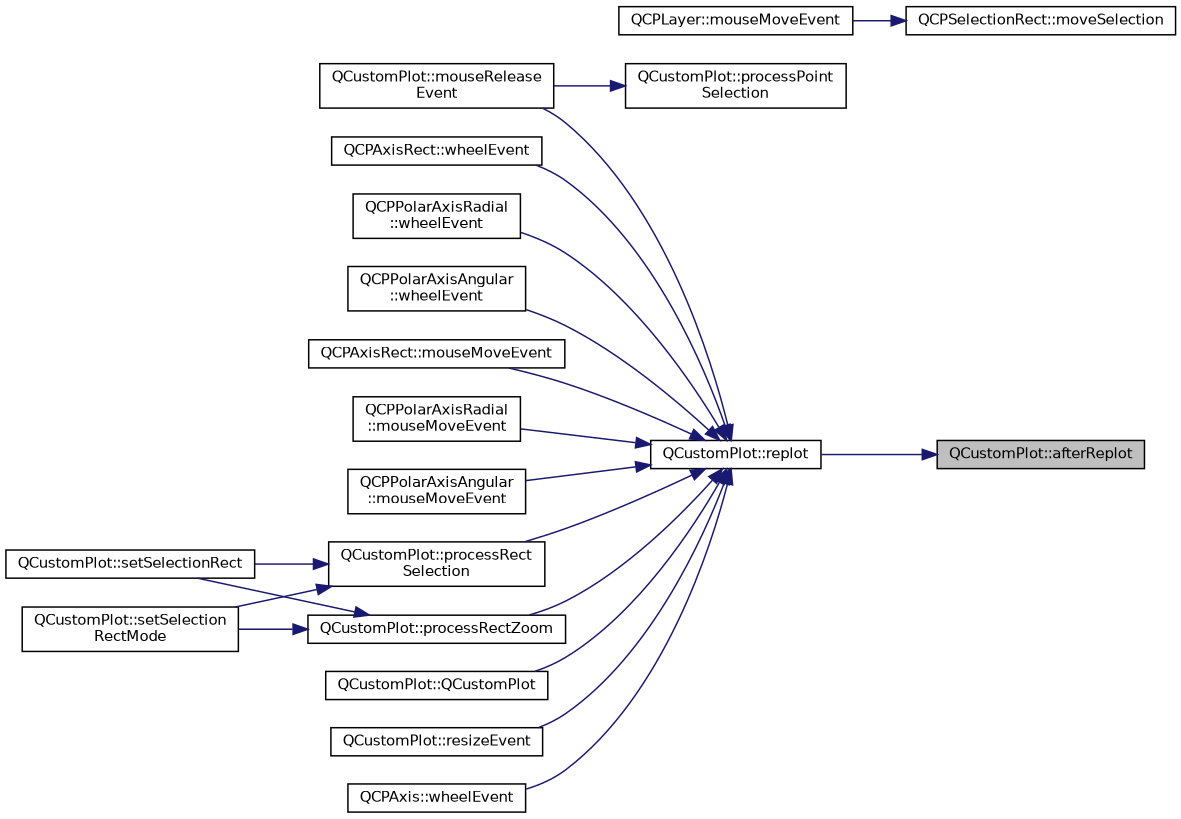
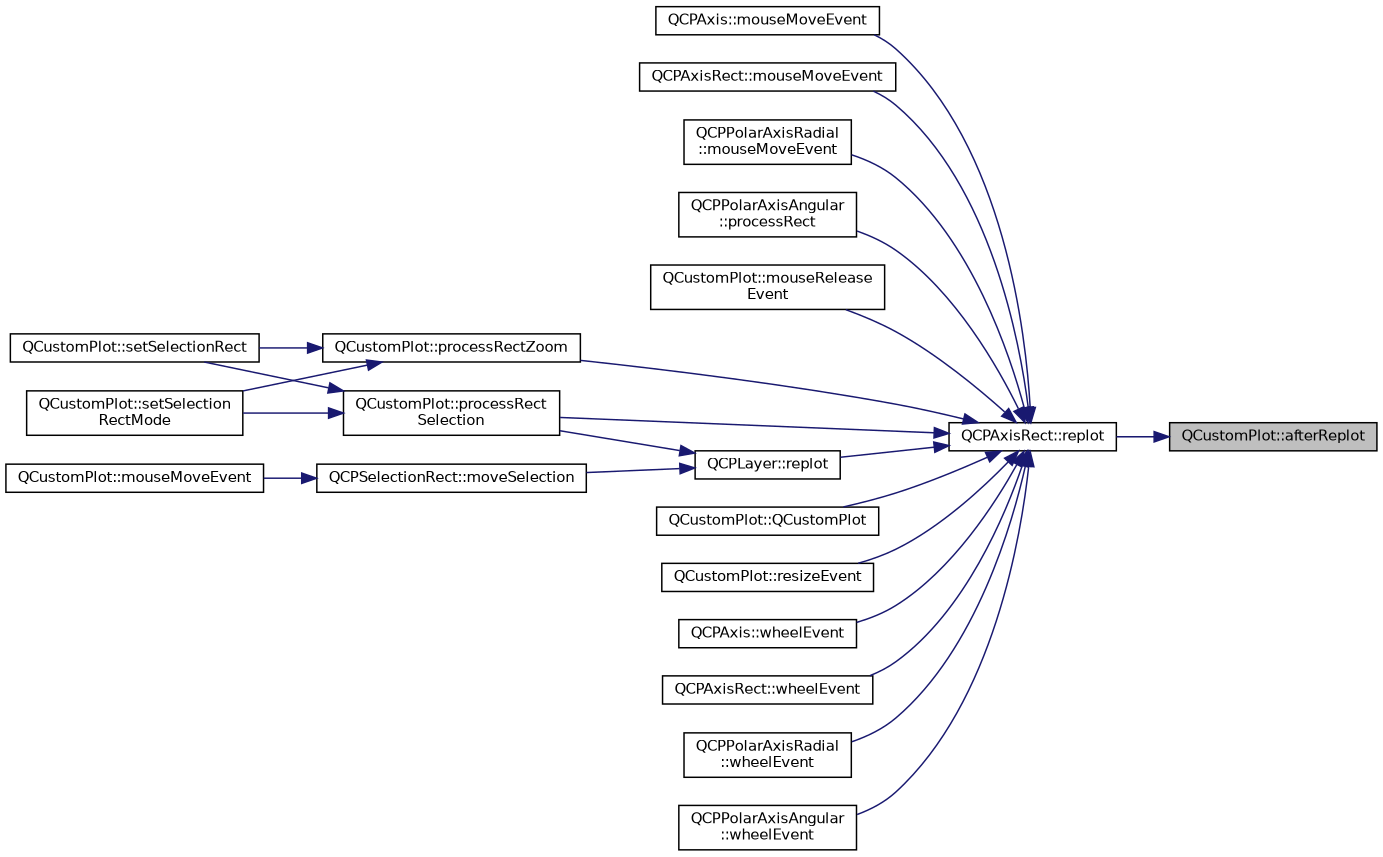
(736, 21) -> (135, 478)
none -> (768, 21)
(736, 86) -> none
(736, 455) -> (1033, 437)
none -> (768, 465)
(437, 492) -> (768, 215)
